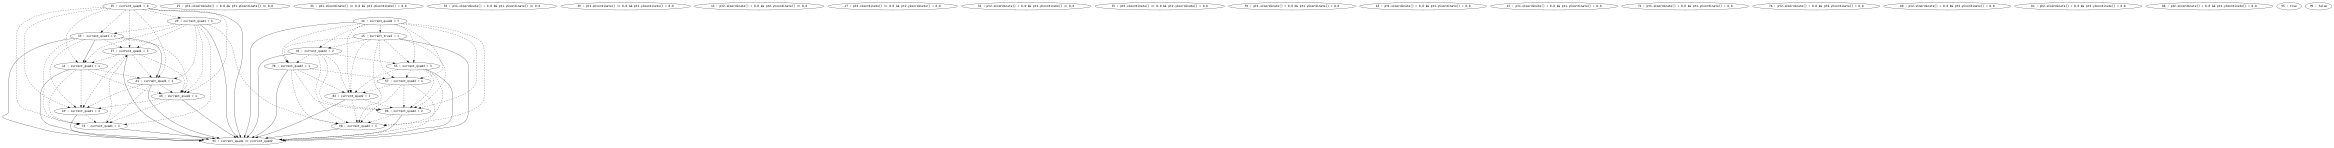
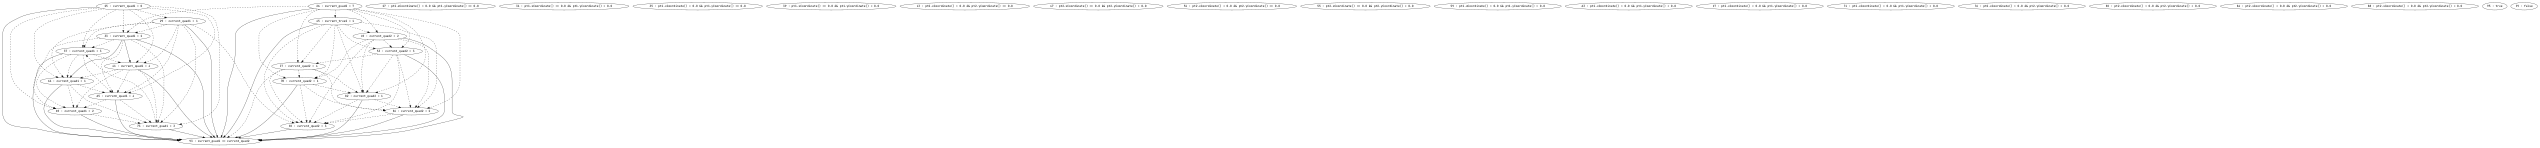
(346, 74) -> (299, 73)
(484, 82) -> (216, 9)
